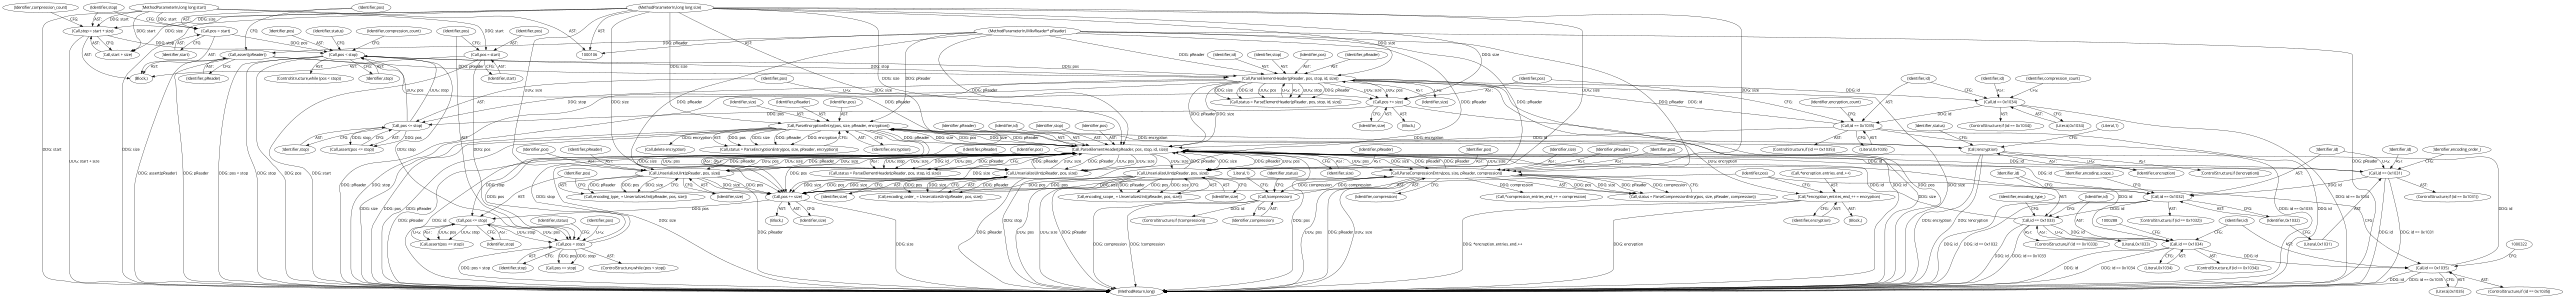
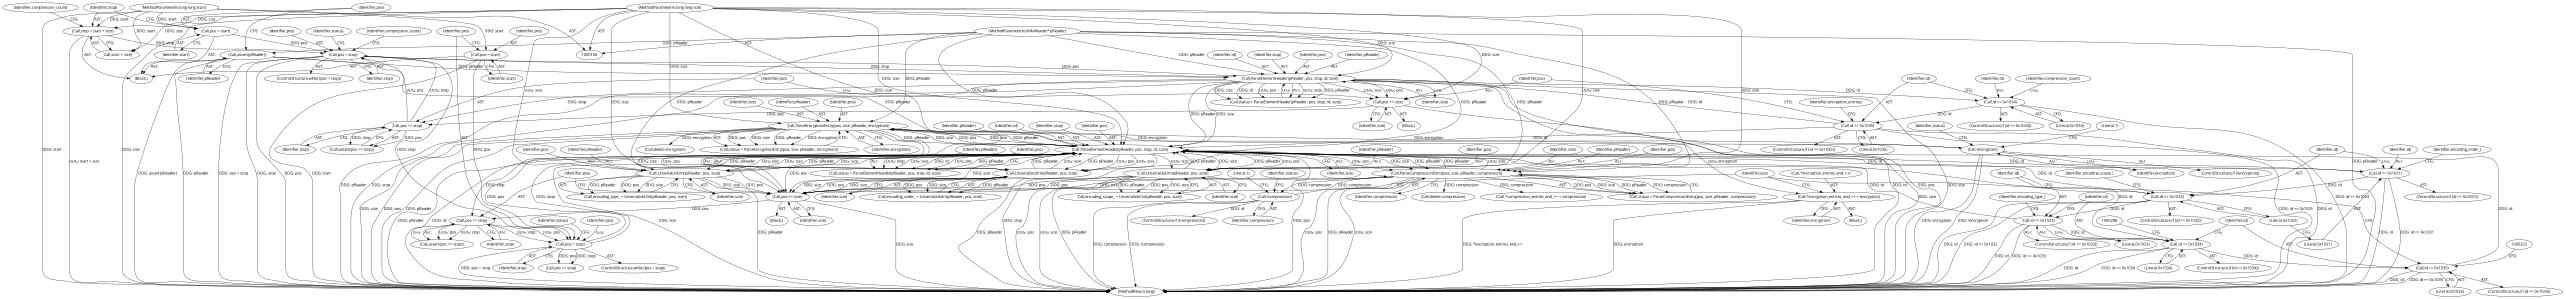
(1836, 102) -> (1836, 102)
none -> (1443, 197)
(2283, 221) -> (2283, 221)
